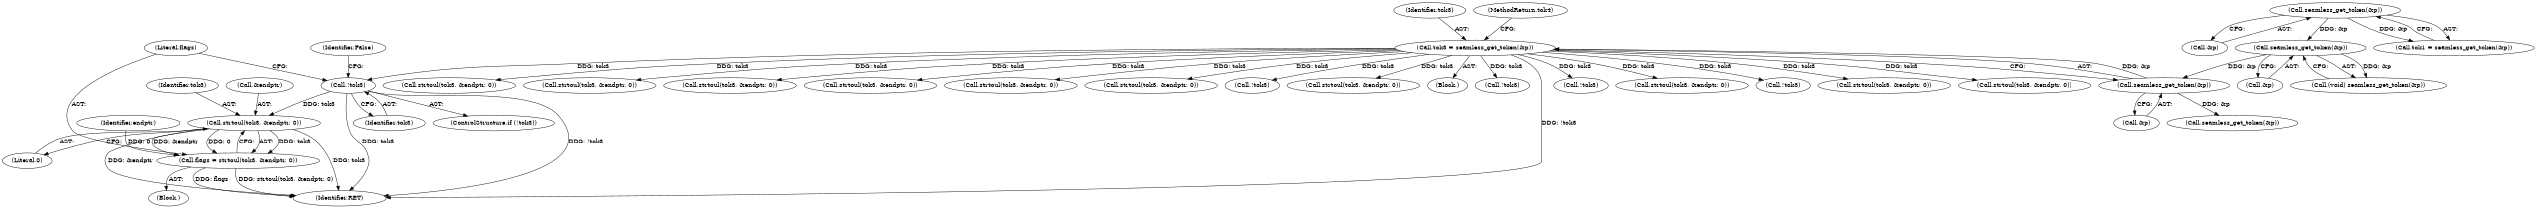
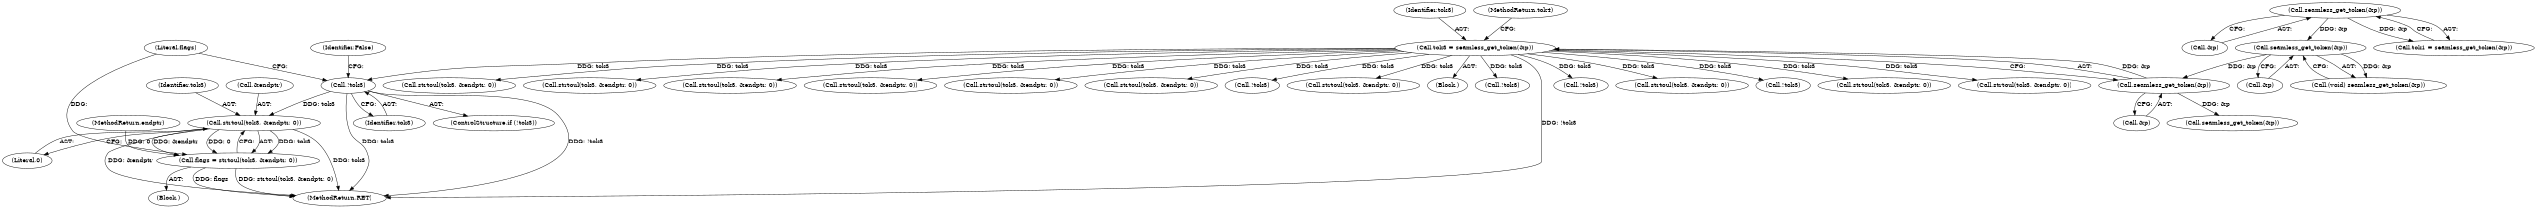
(80, 104) -> (80, 104)
(128, 123) -> (128, 123)
(340, 198) -> (340, 198)
